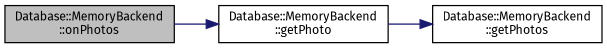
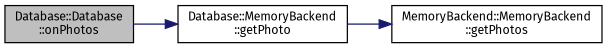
(90, 24) -> (69, 24)
(517, 24) -> (497, 24)
